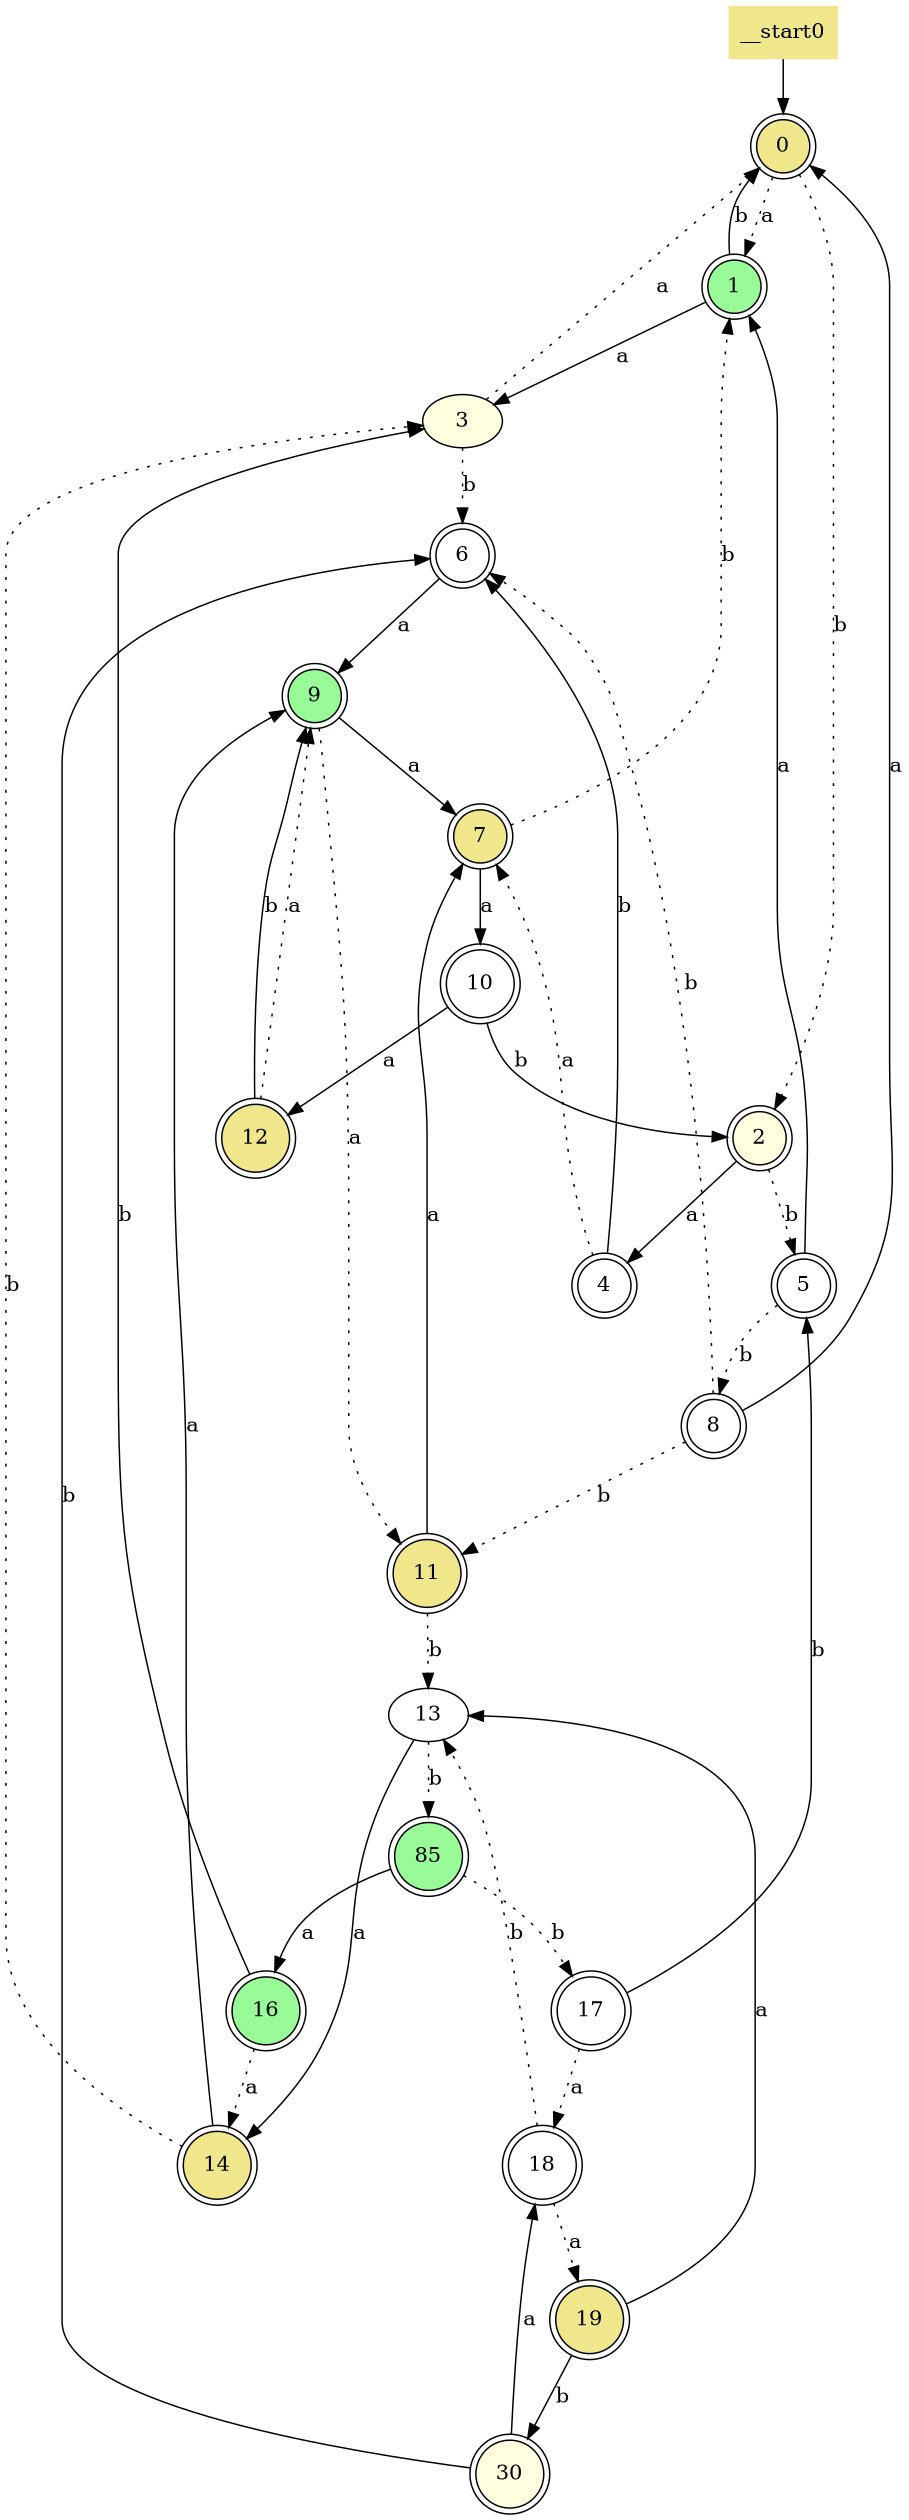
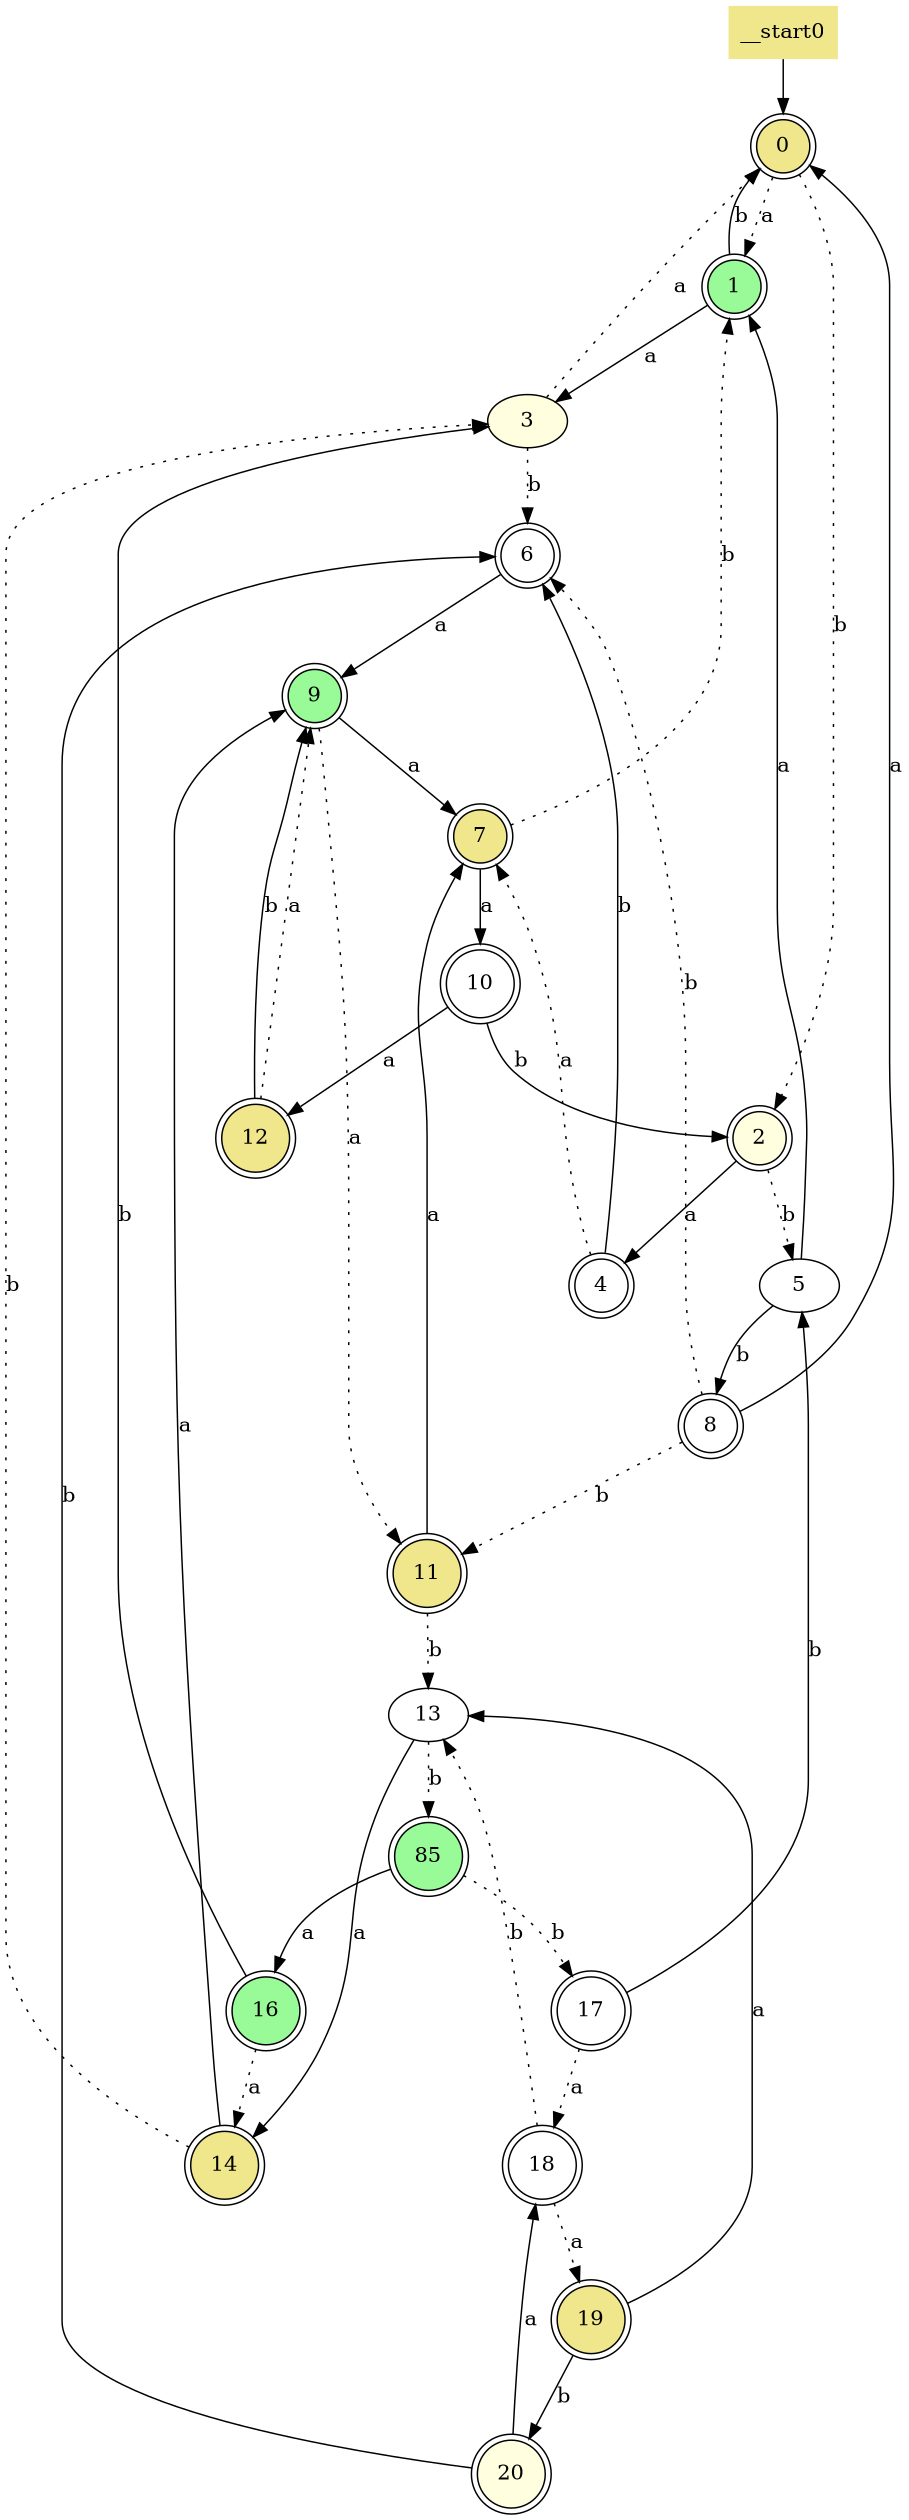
(804, 1286) -> (799, 1286)
(744, 1338) -> (741, 1338)
(510, 2474) -> (511, 2474)
